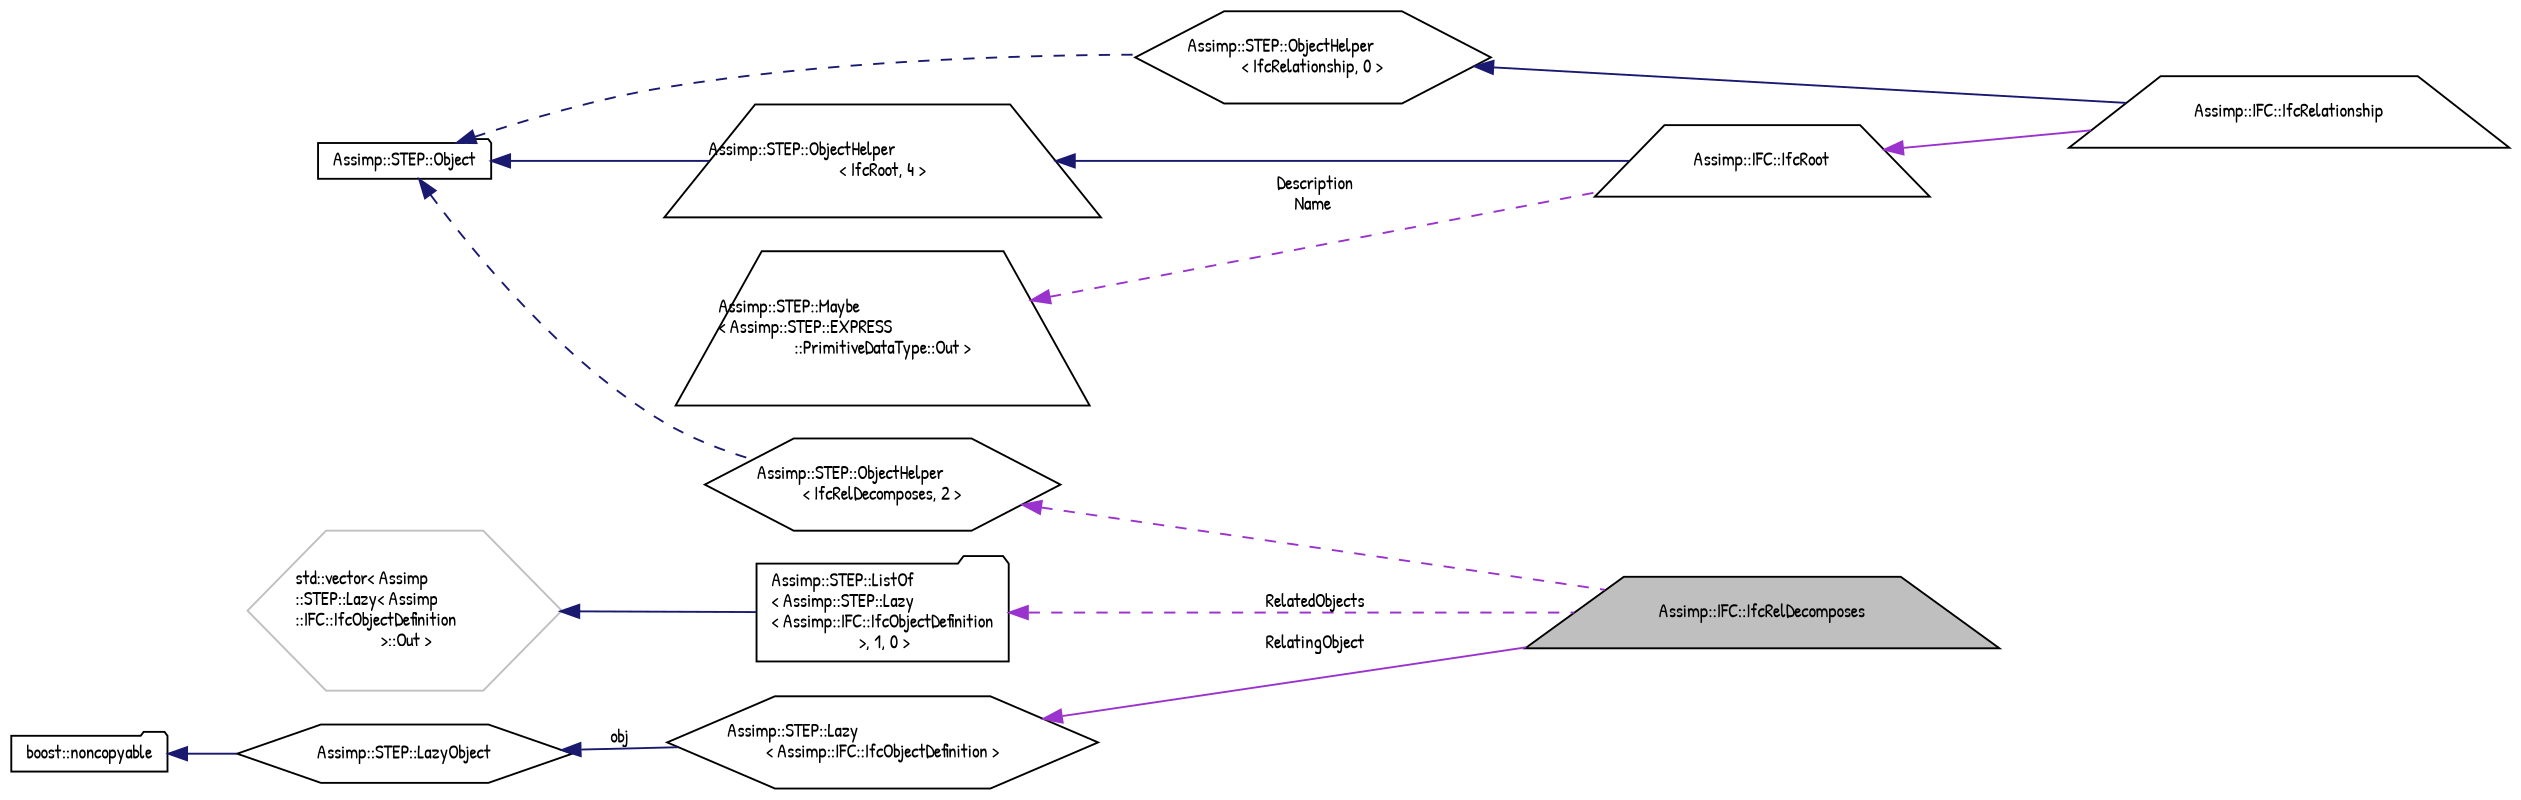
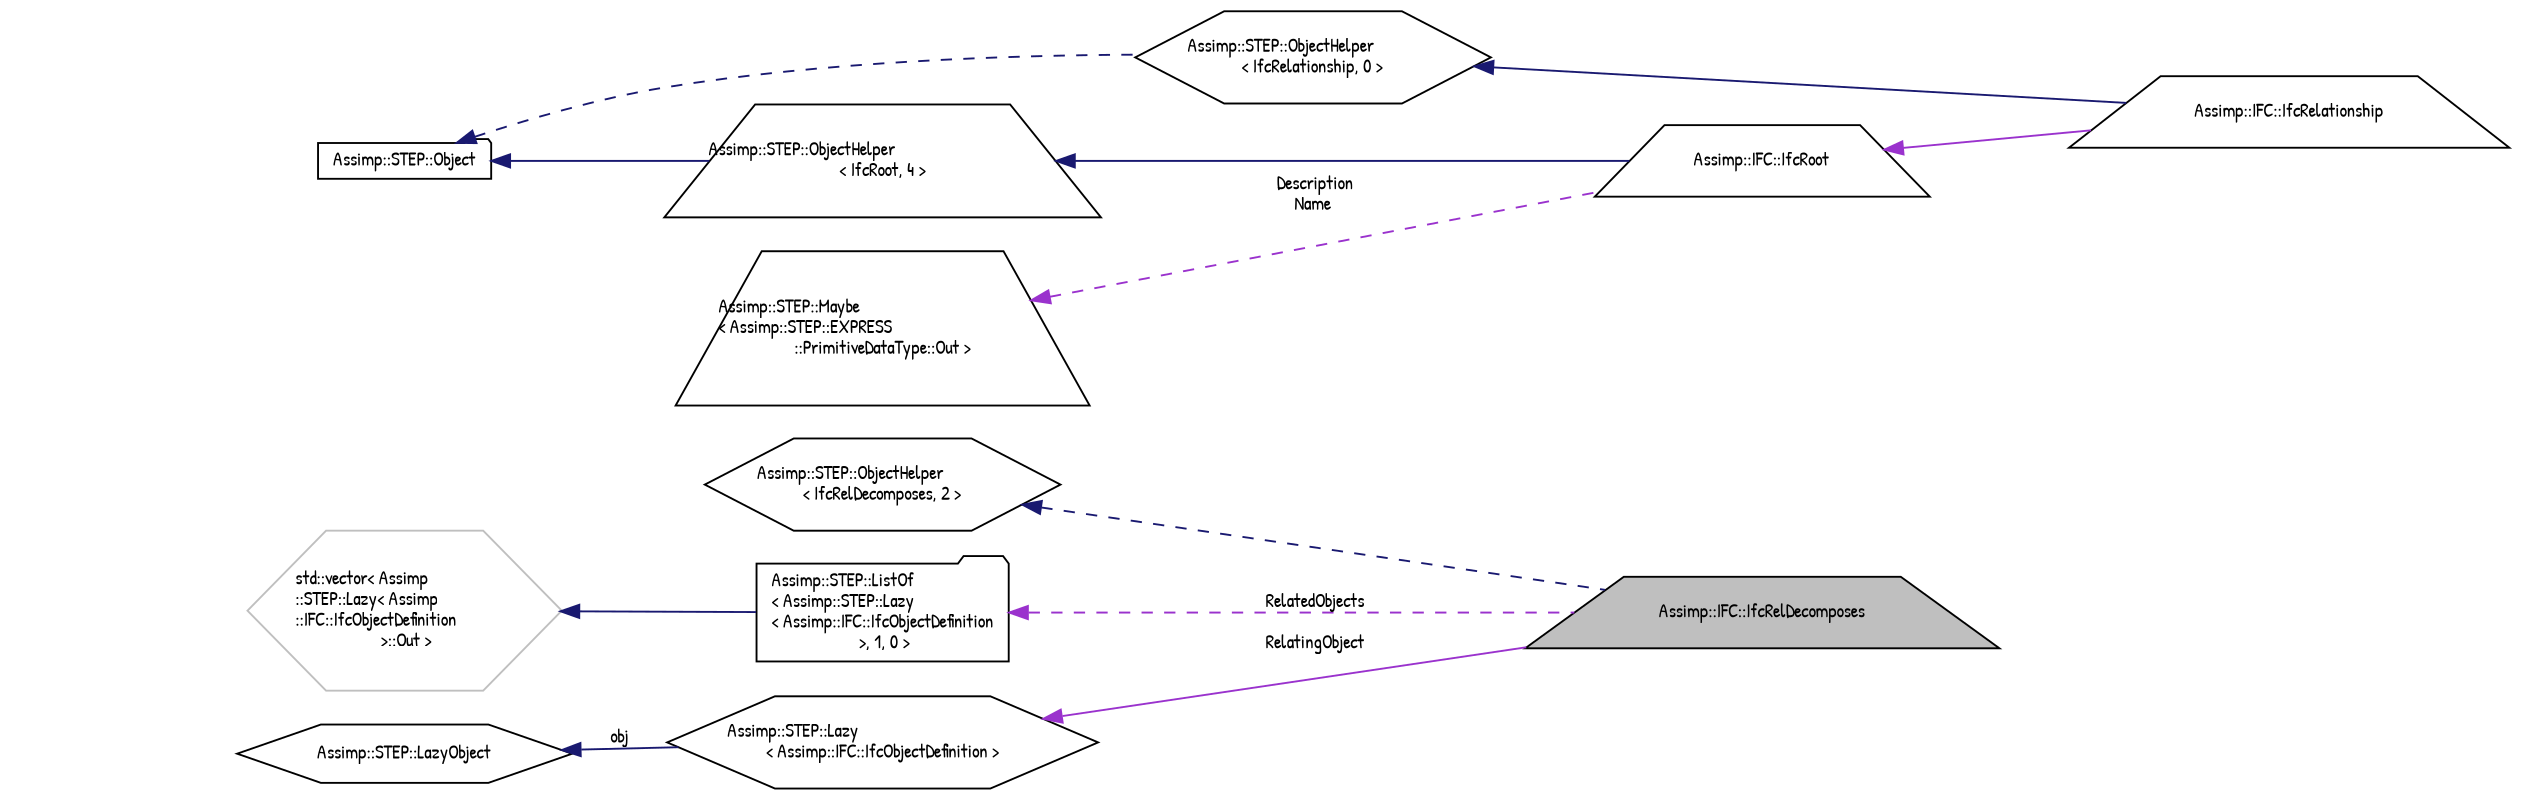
(572, 352) -> none
(1323, 549) -> (1323, 549)
(89, 754) -> none
